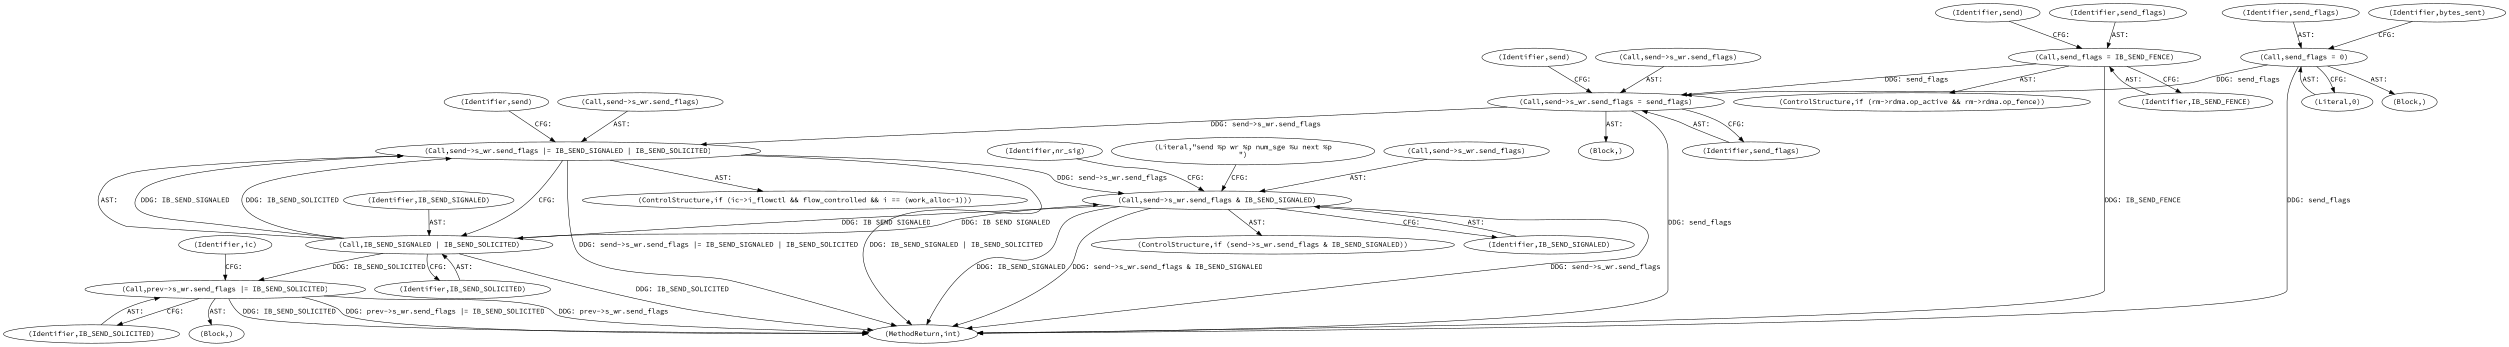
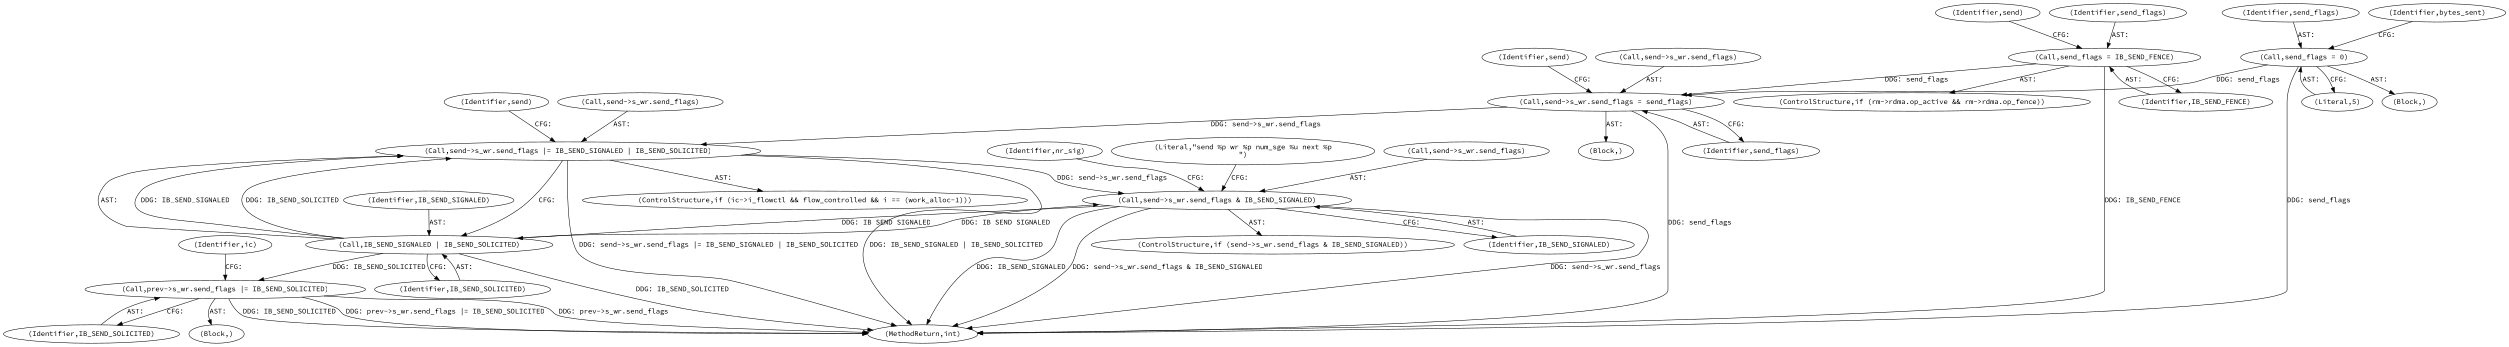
(2337, 102) -> (2337, 102)
